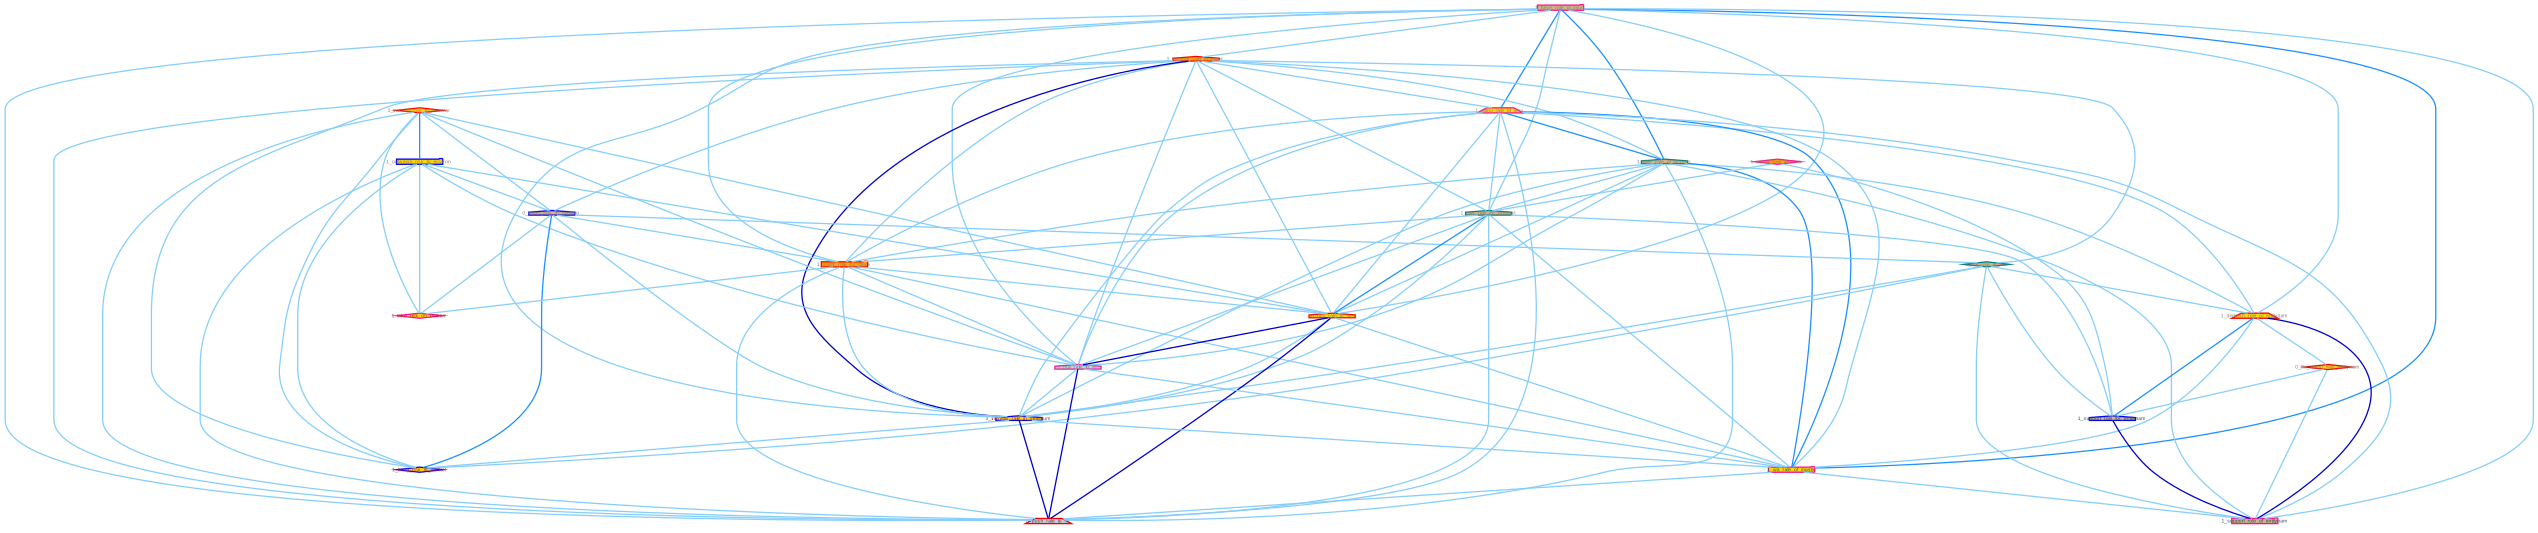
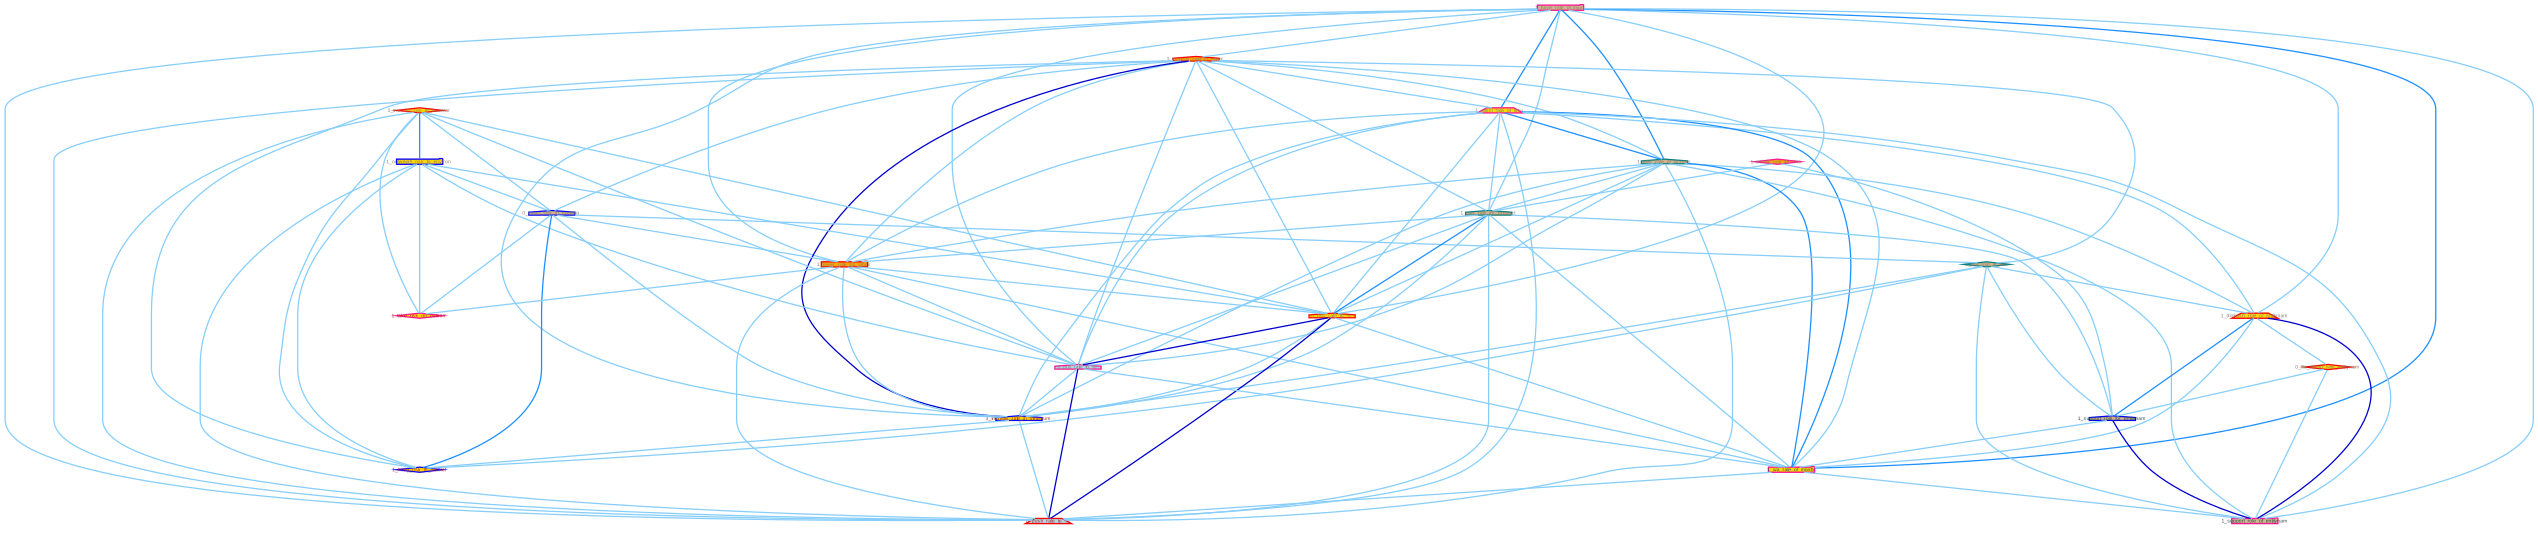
(1401, 444) -> (1953, 444)
(1034, 469) -> (1034, 469)
